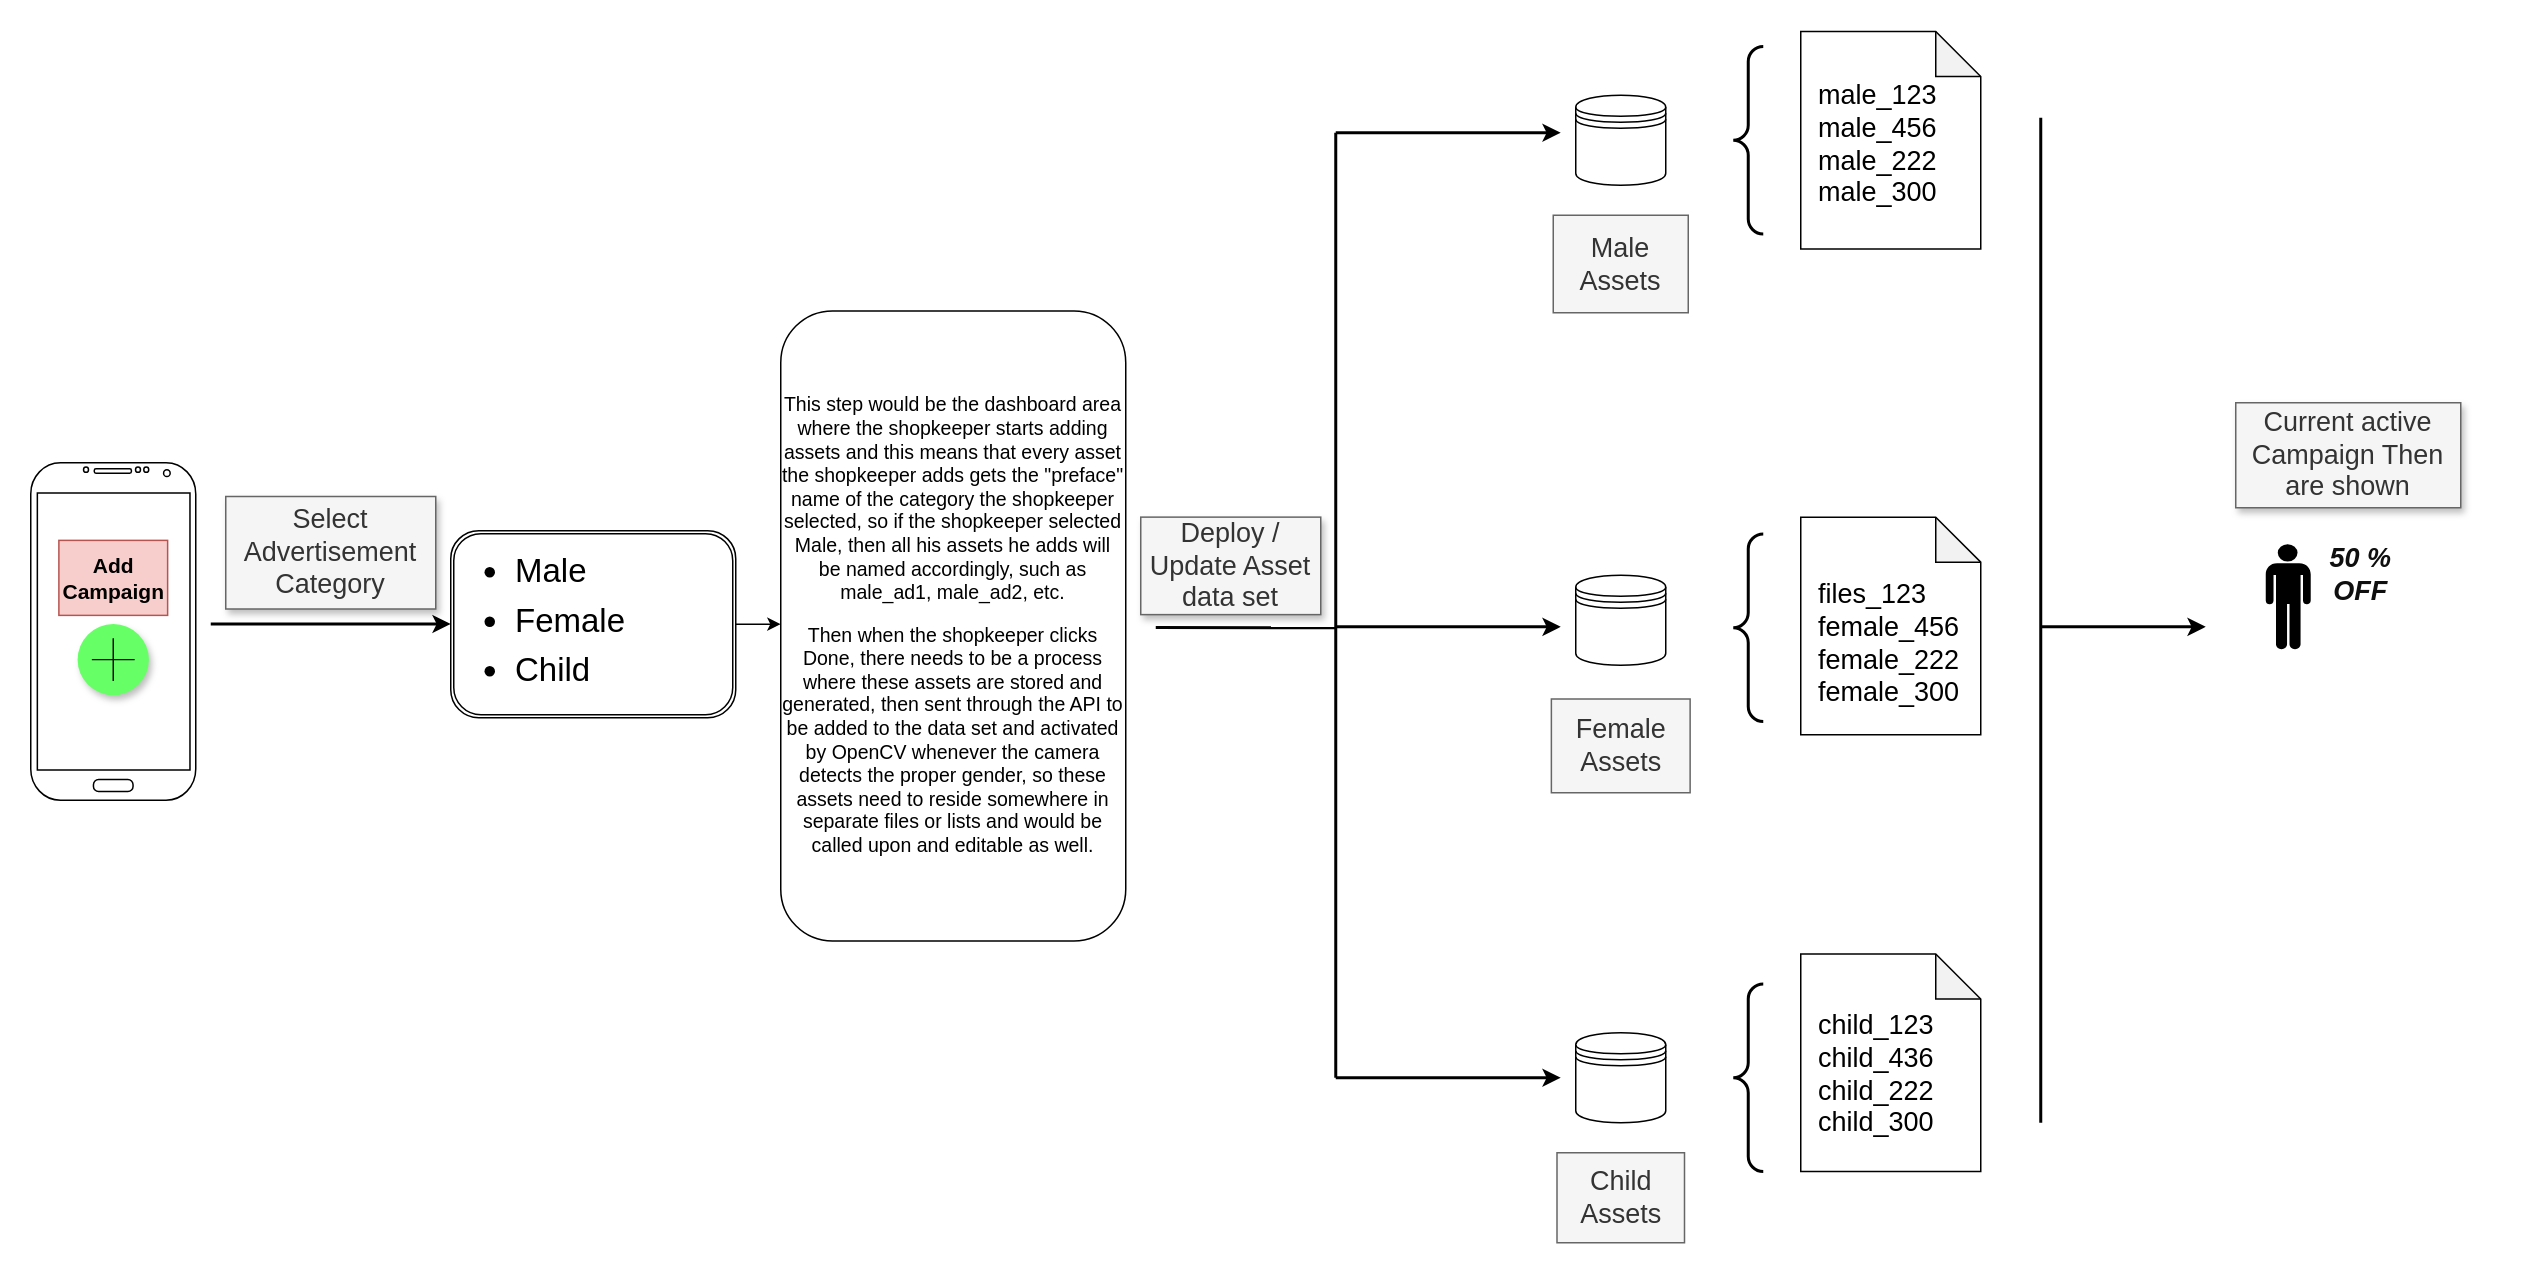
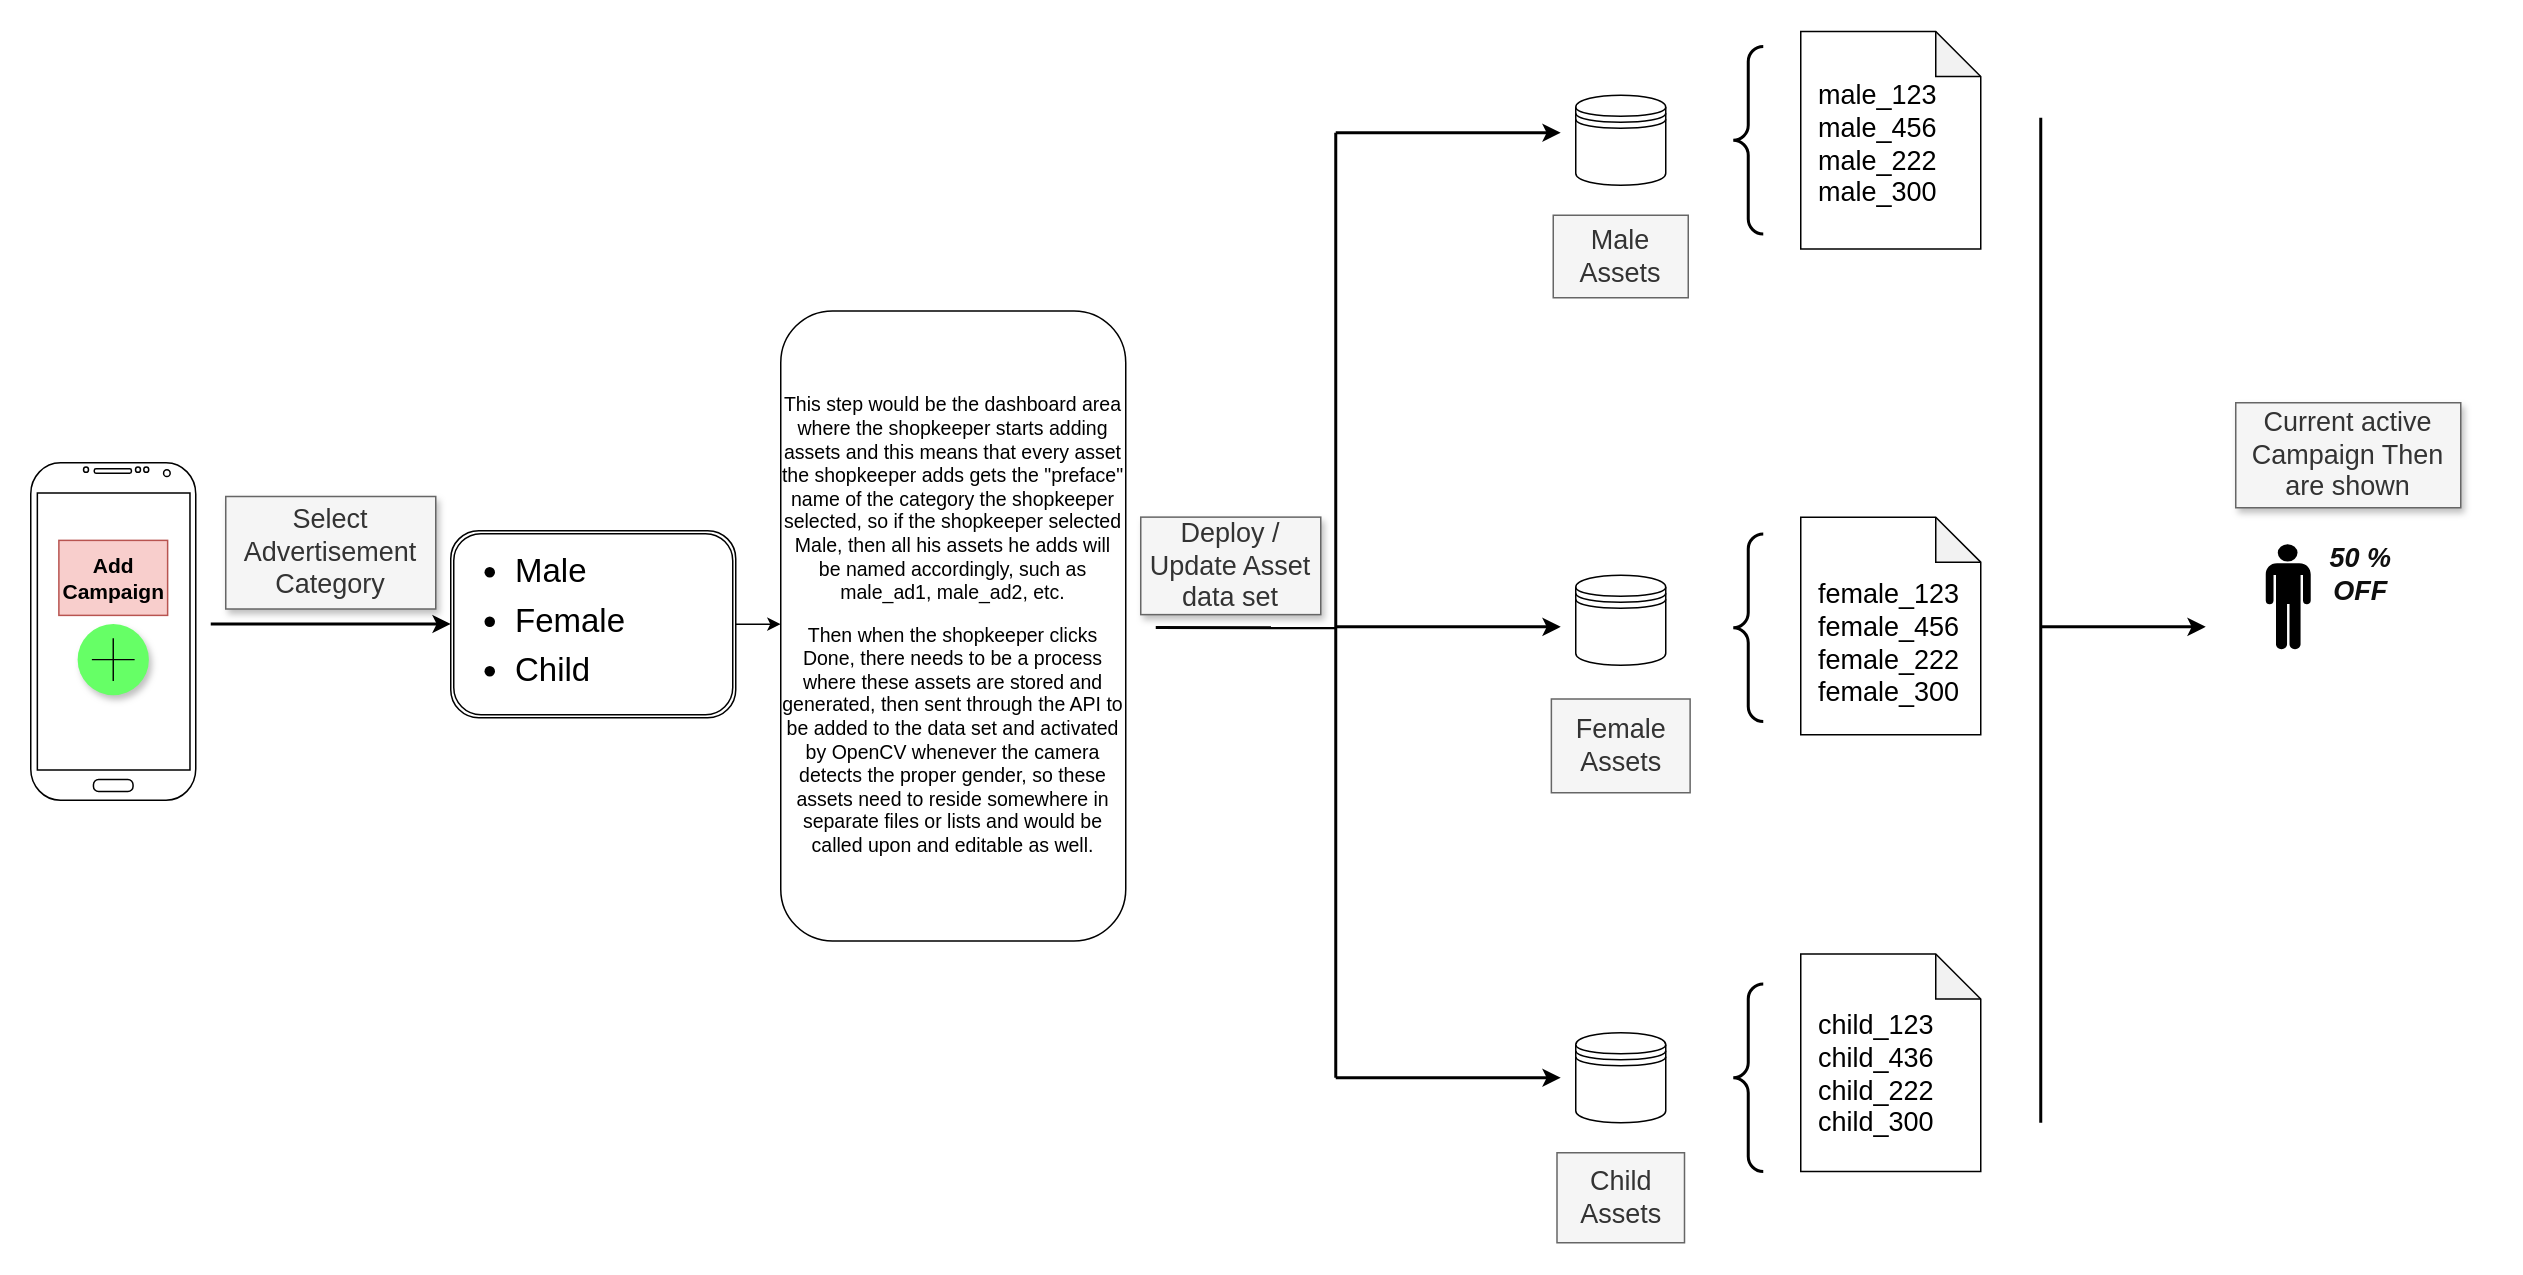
(1621, 264) -> (1621, 257)
(1867, 644) -> (1867, 644)
